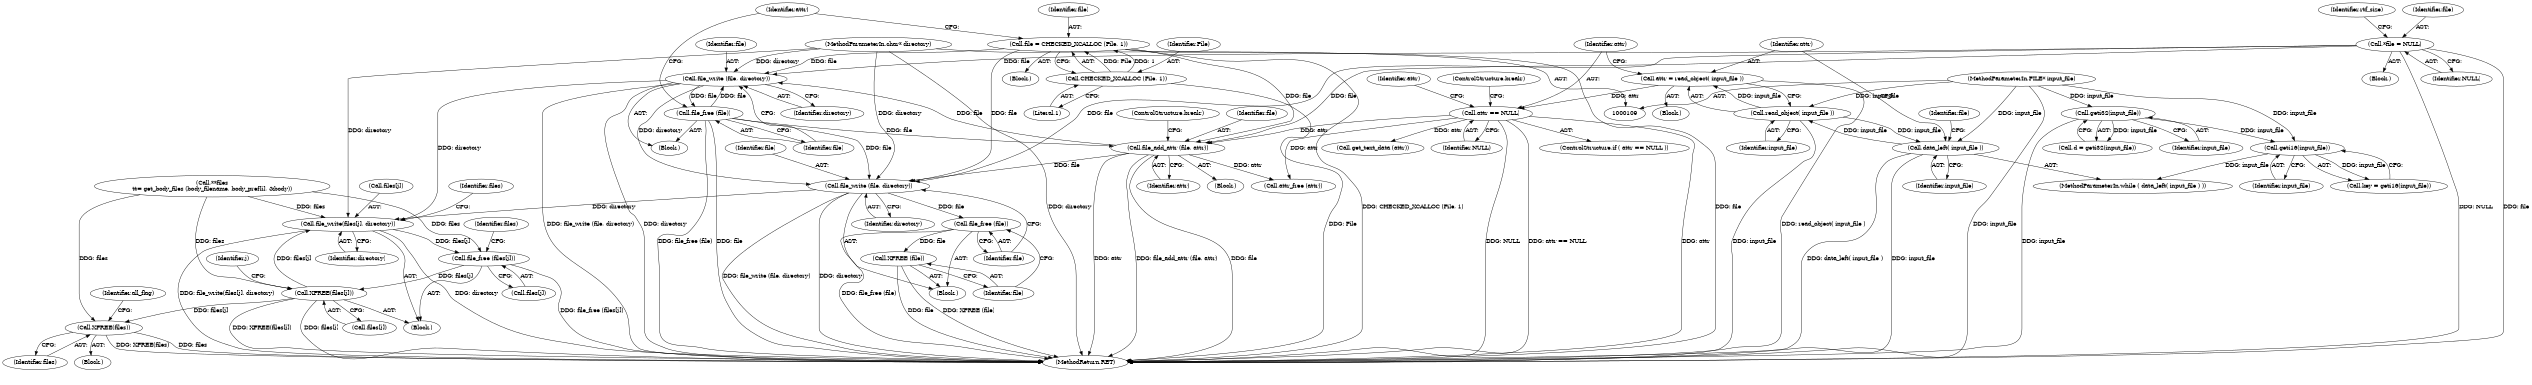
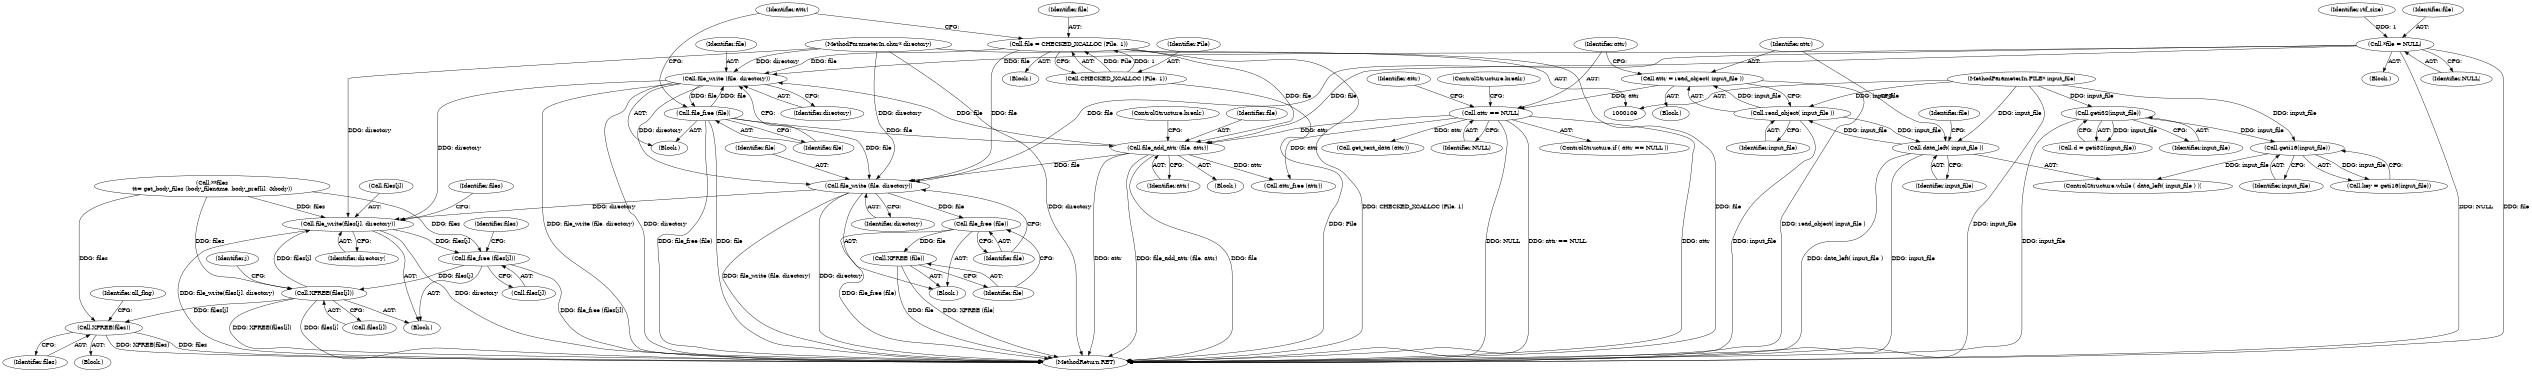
(2386, 27) -> (2386, 27)
(1047, 114) -> none
(2133, 186) -> (2133, 186)
